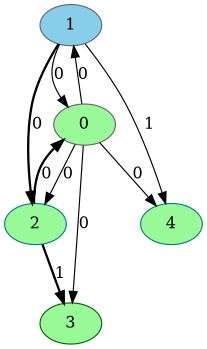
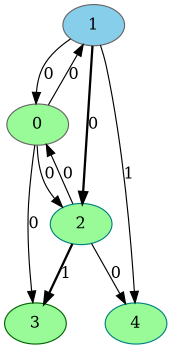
(124, 170) -> (106, 269)
(38, 173) -> (62, 179)
